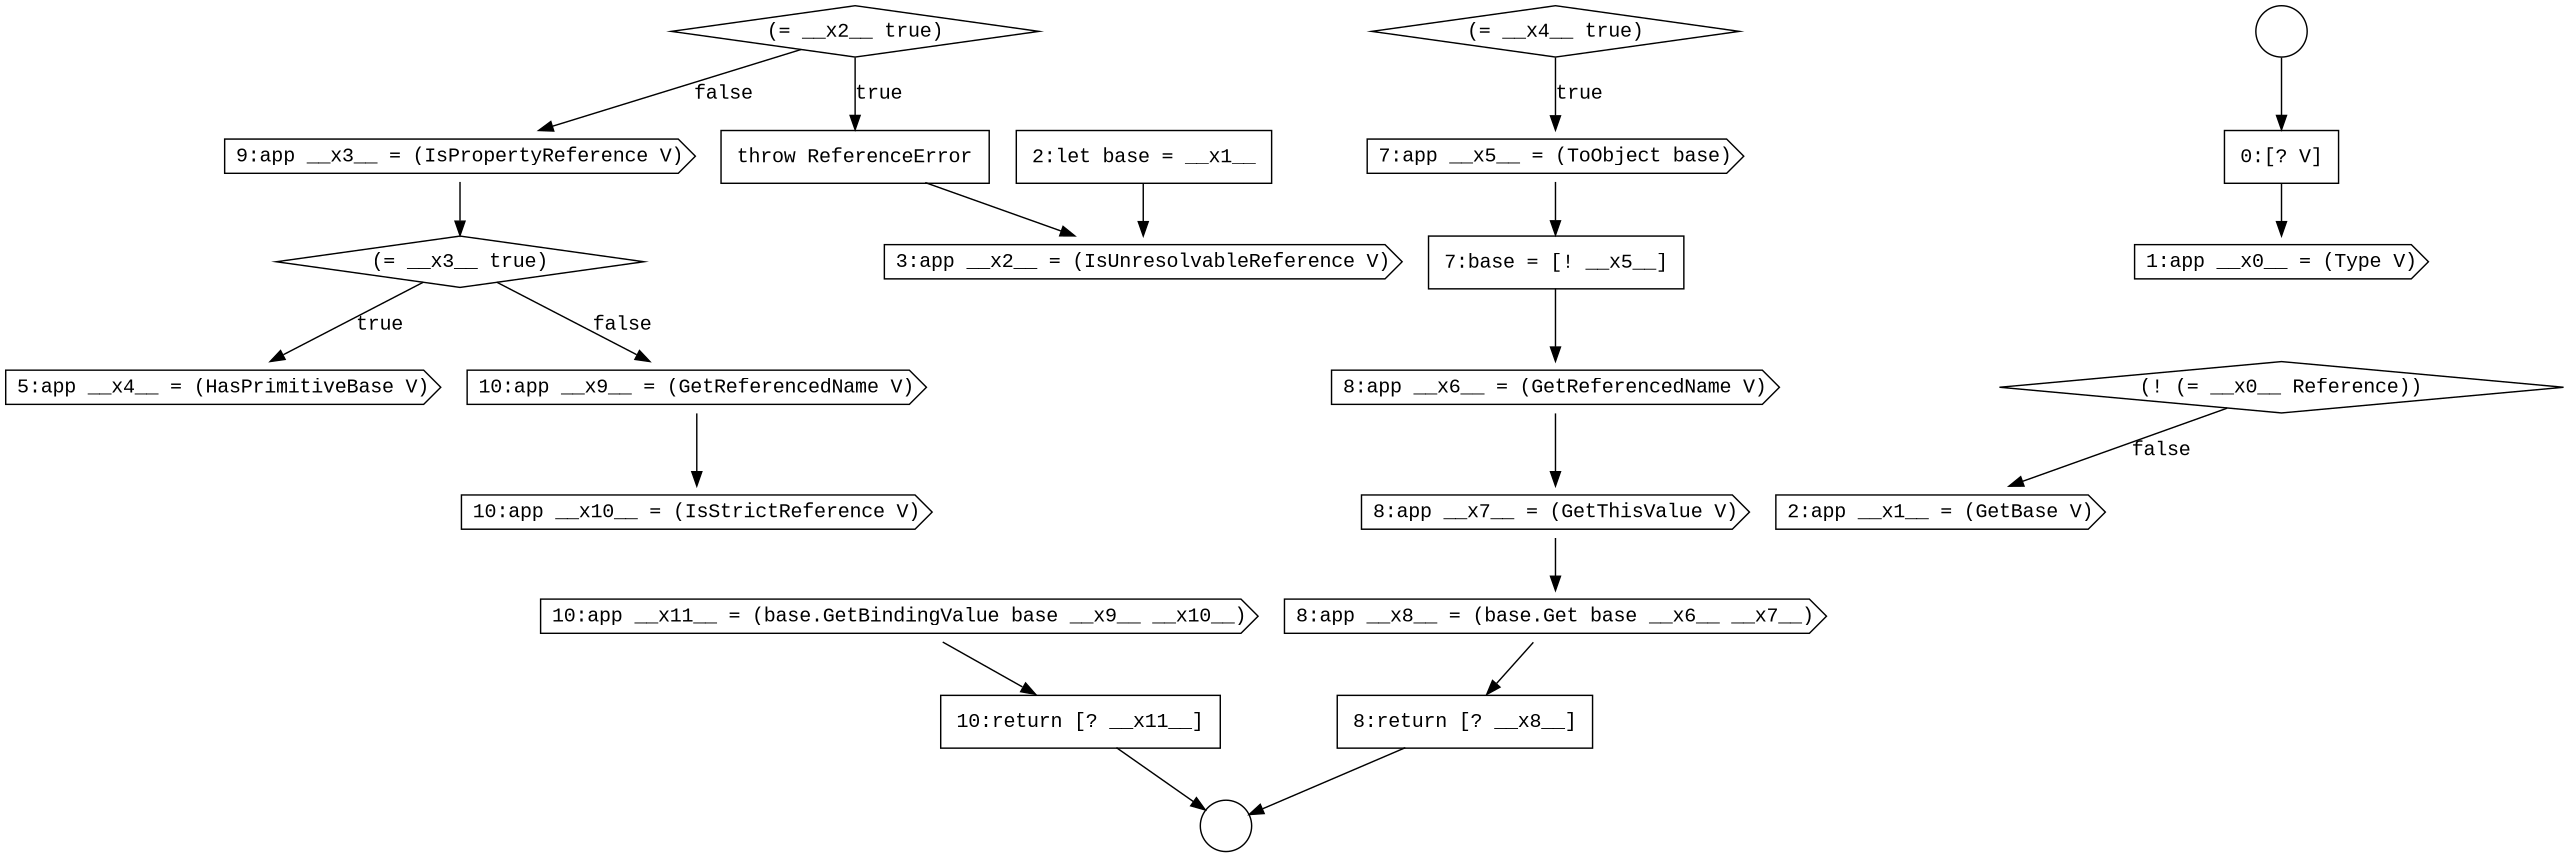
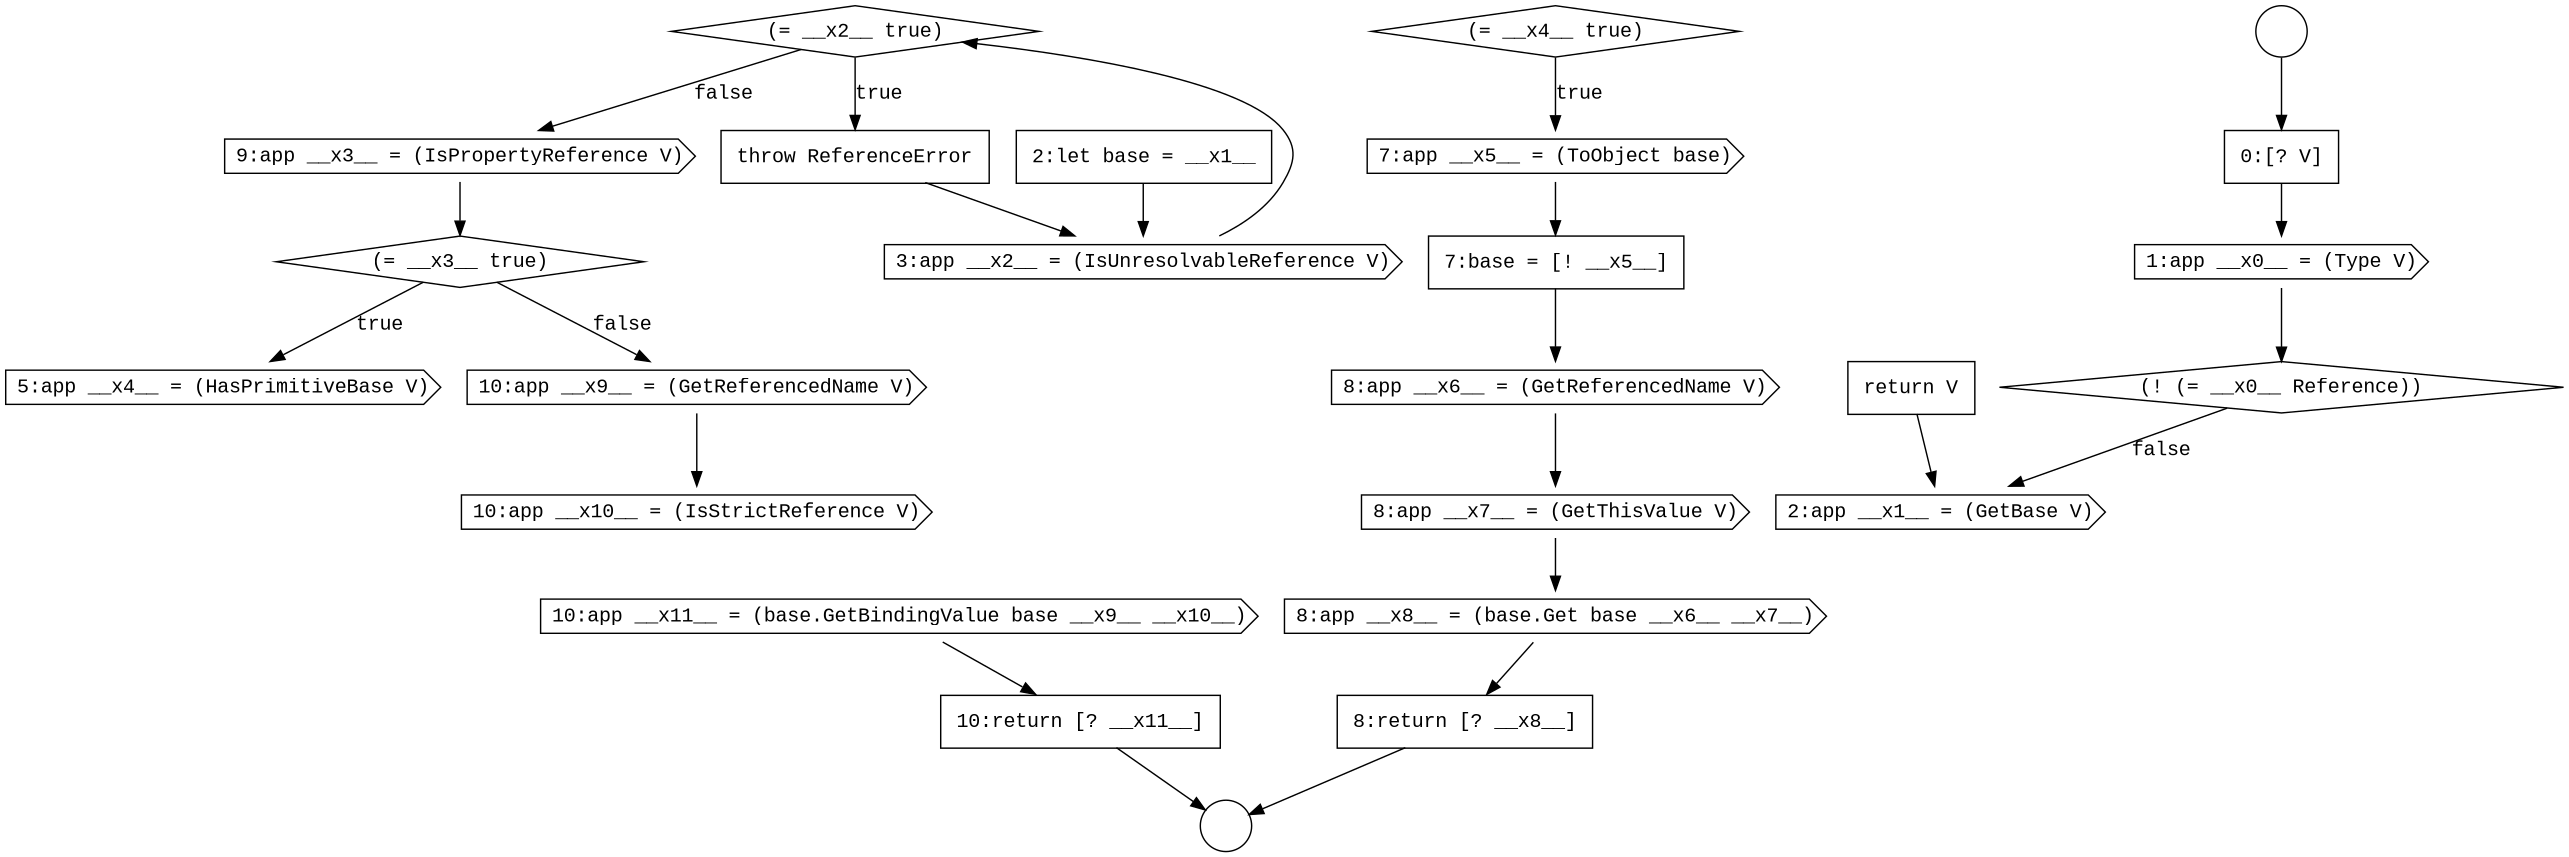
none -> (1204, 87)
none -> (2282, 317)
none -> (1911, 387)
